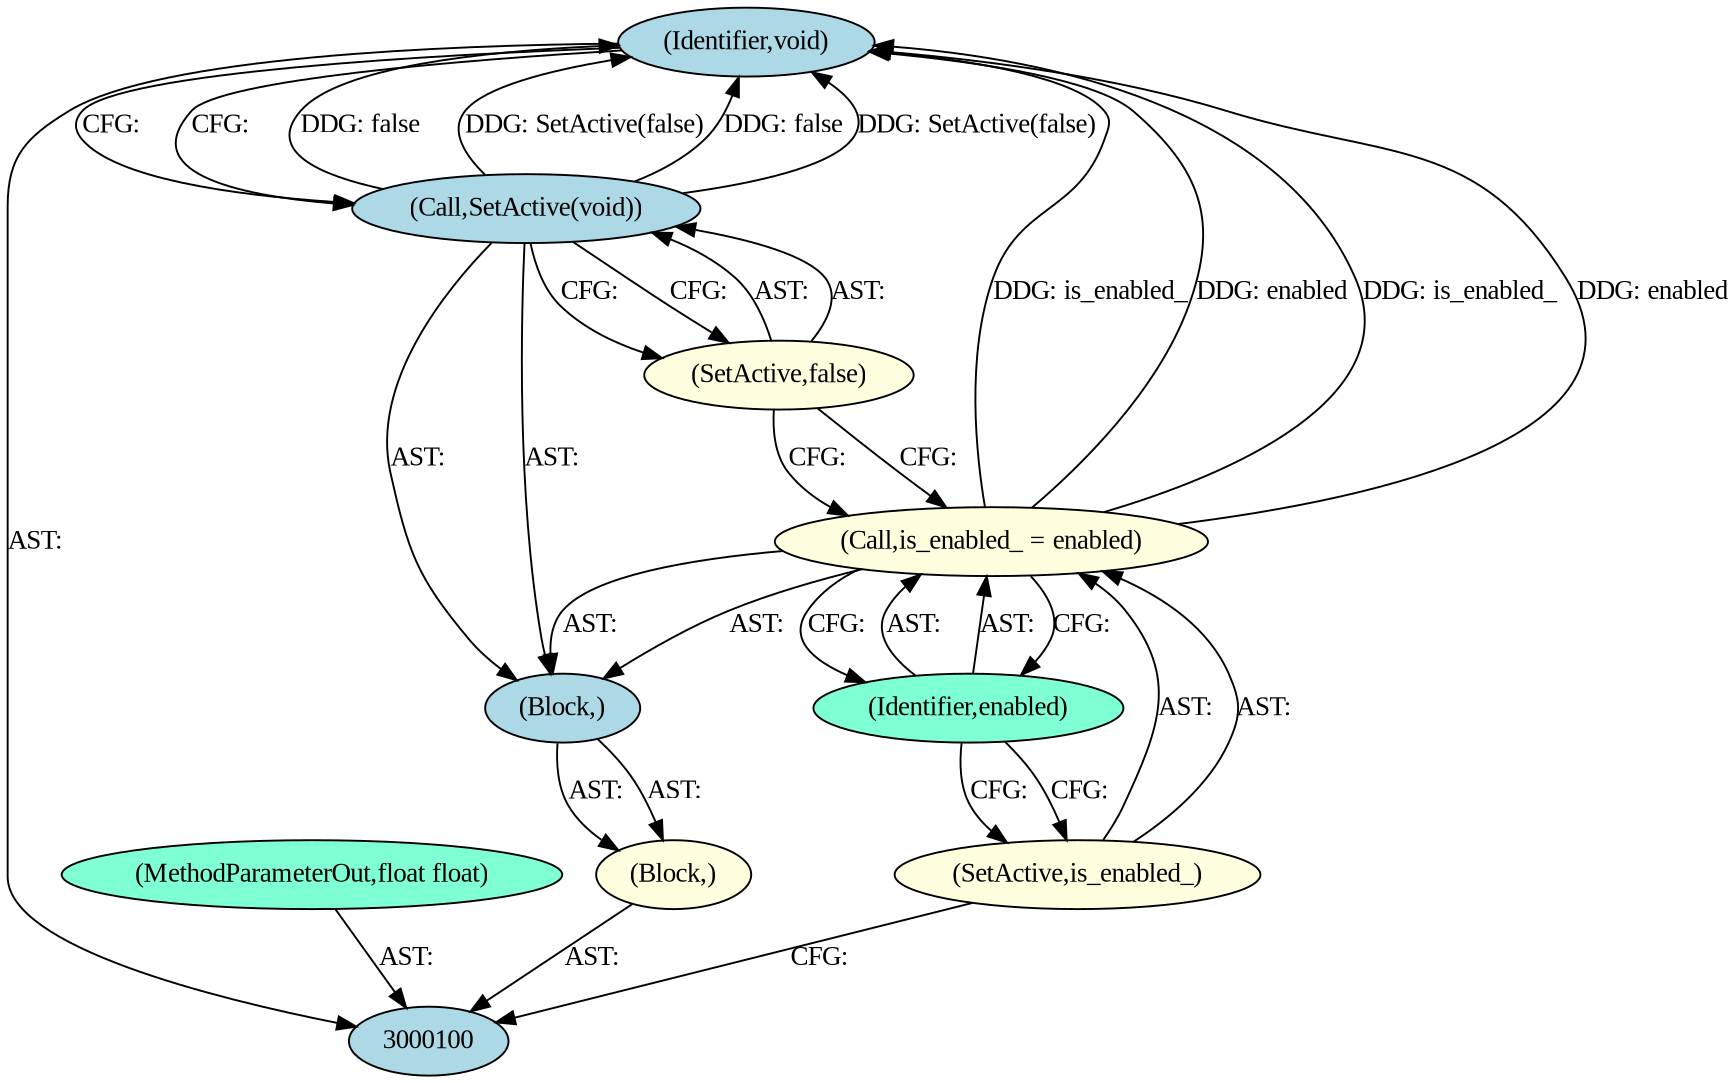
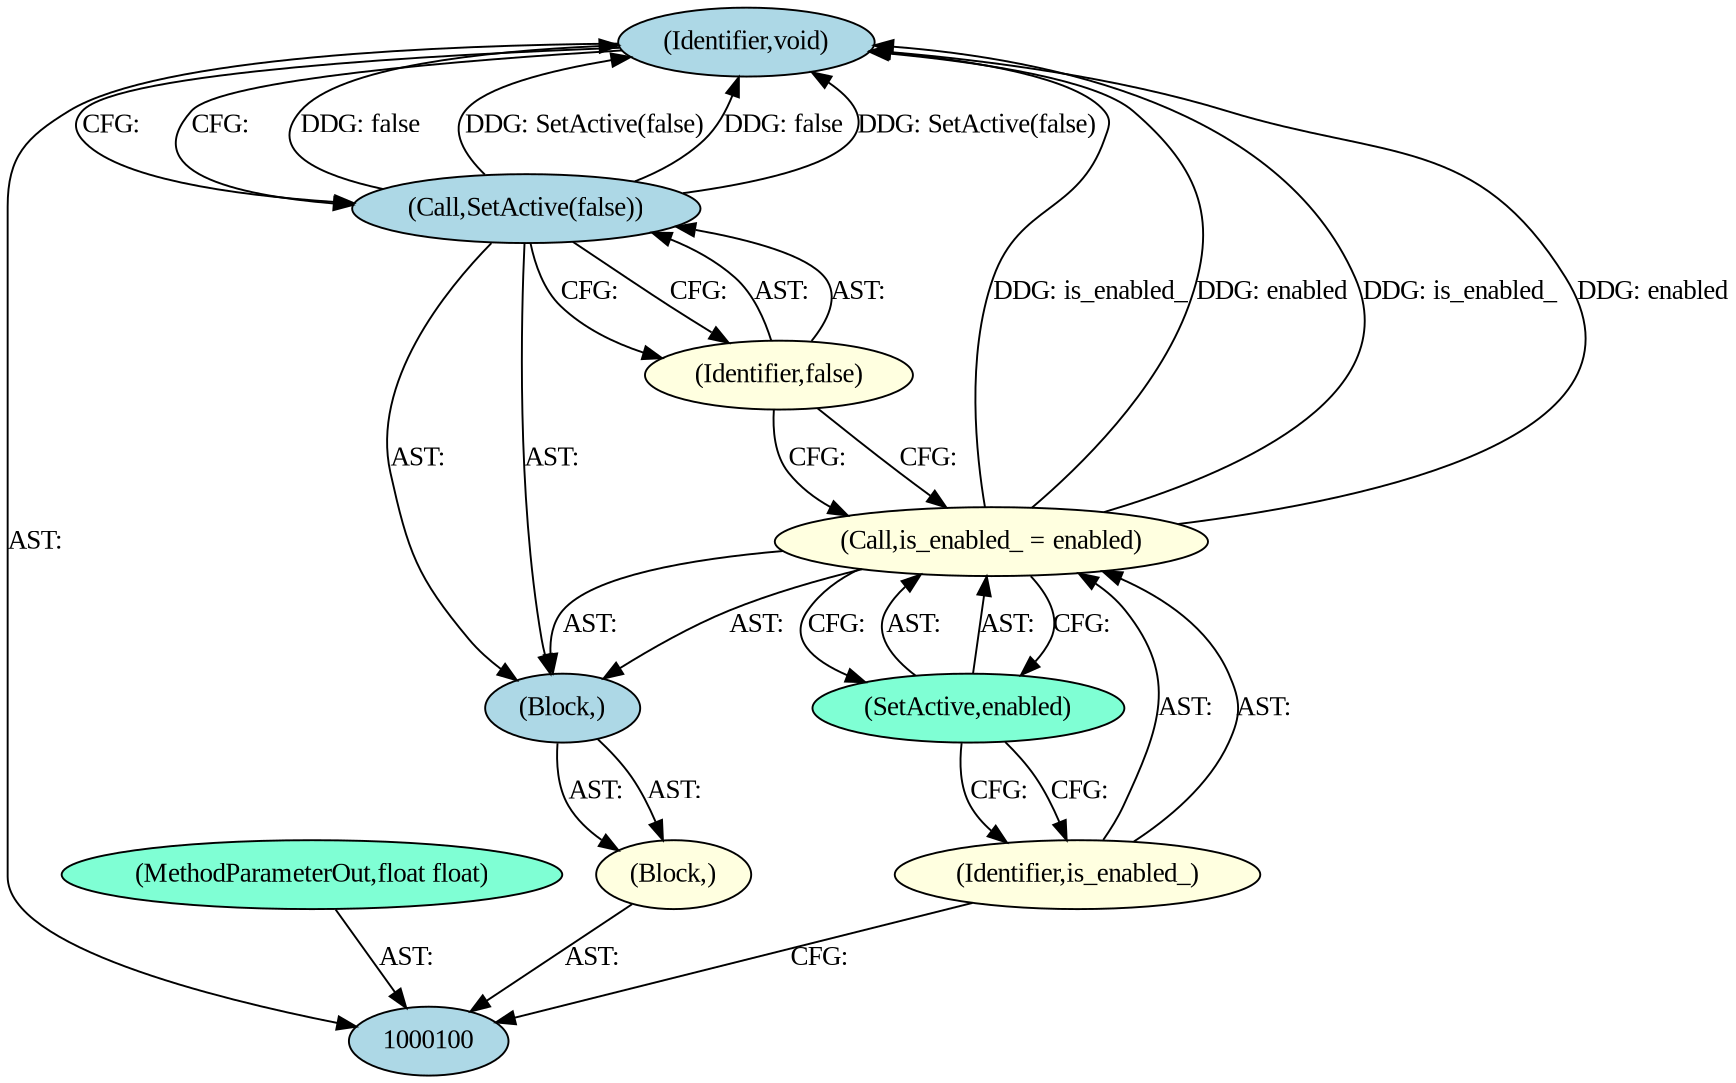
(526, 209) -> (526, 209)
(779, 375) -> (779, 375)
(968, 708) -> (968, 708)
(1078, 875) -> (1078, 875)
(429, 1041) -> (429, 1041)
